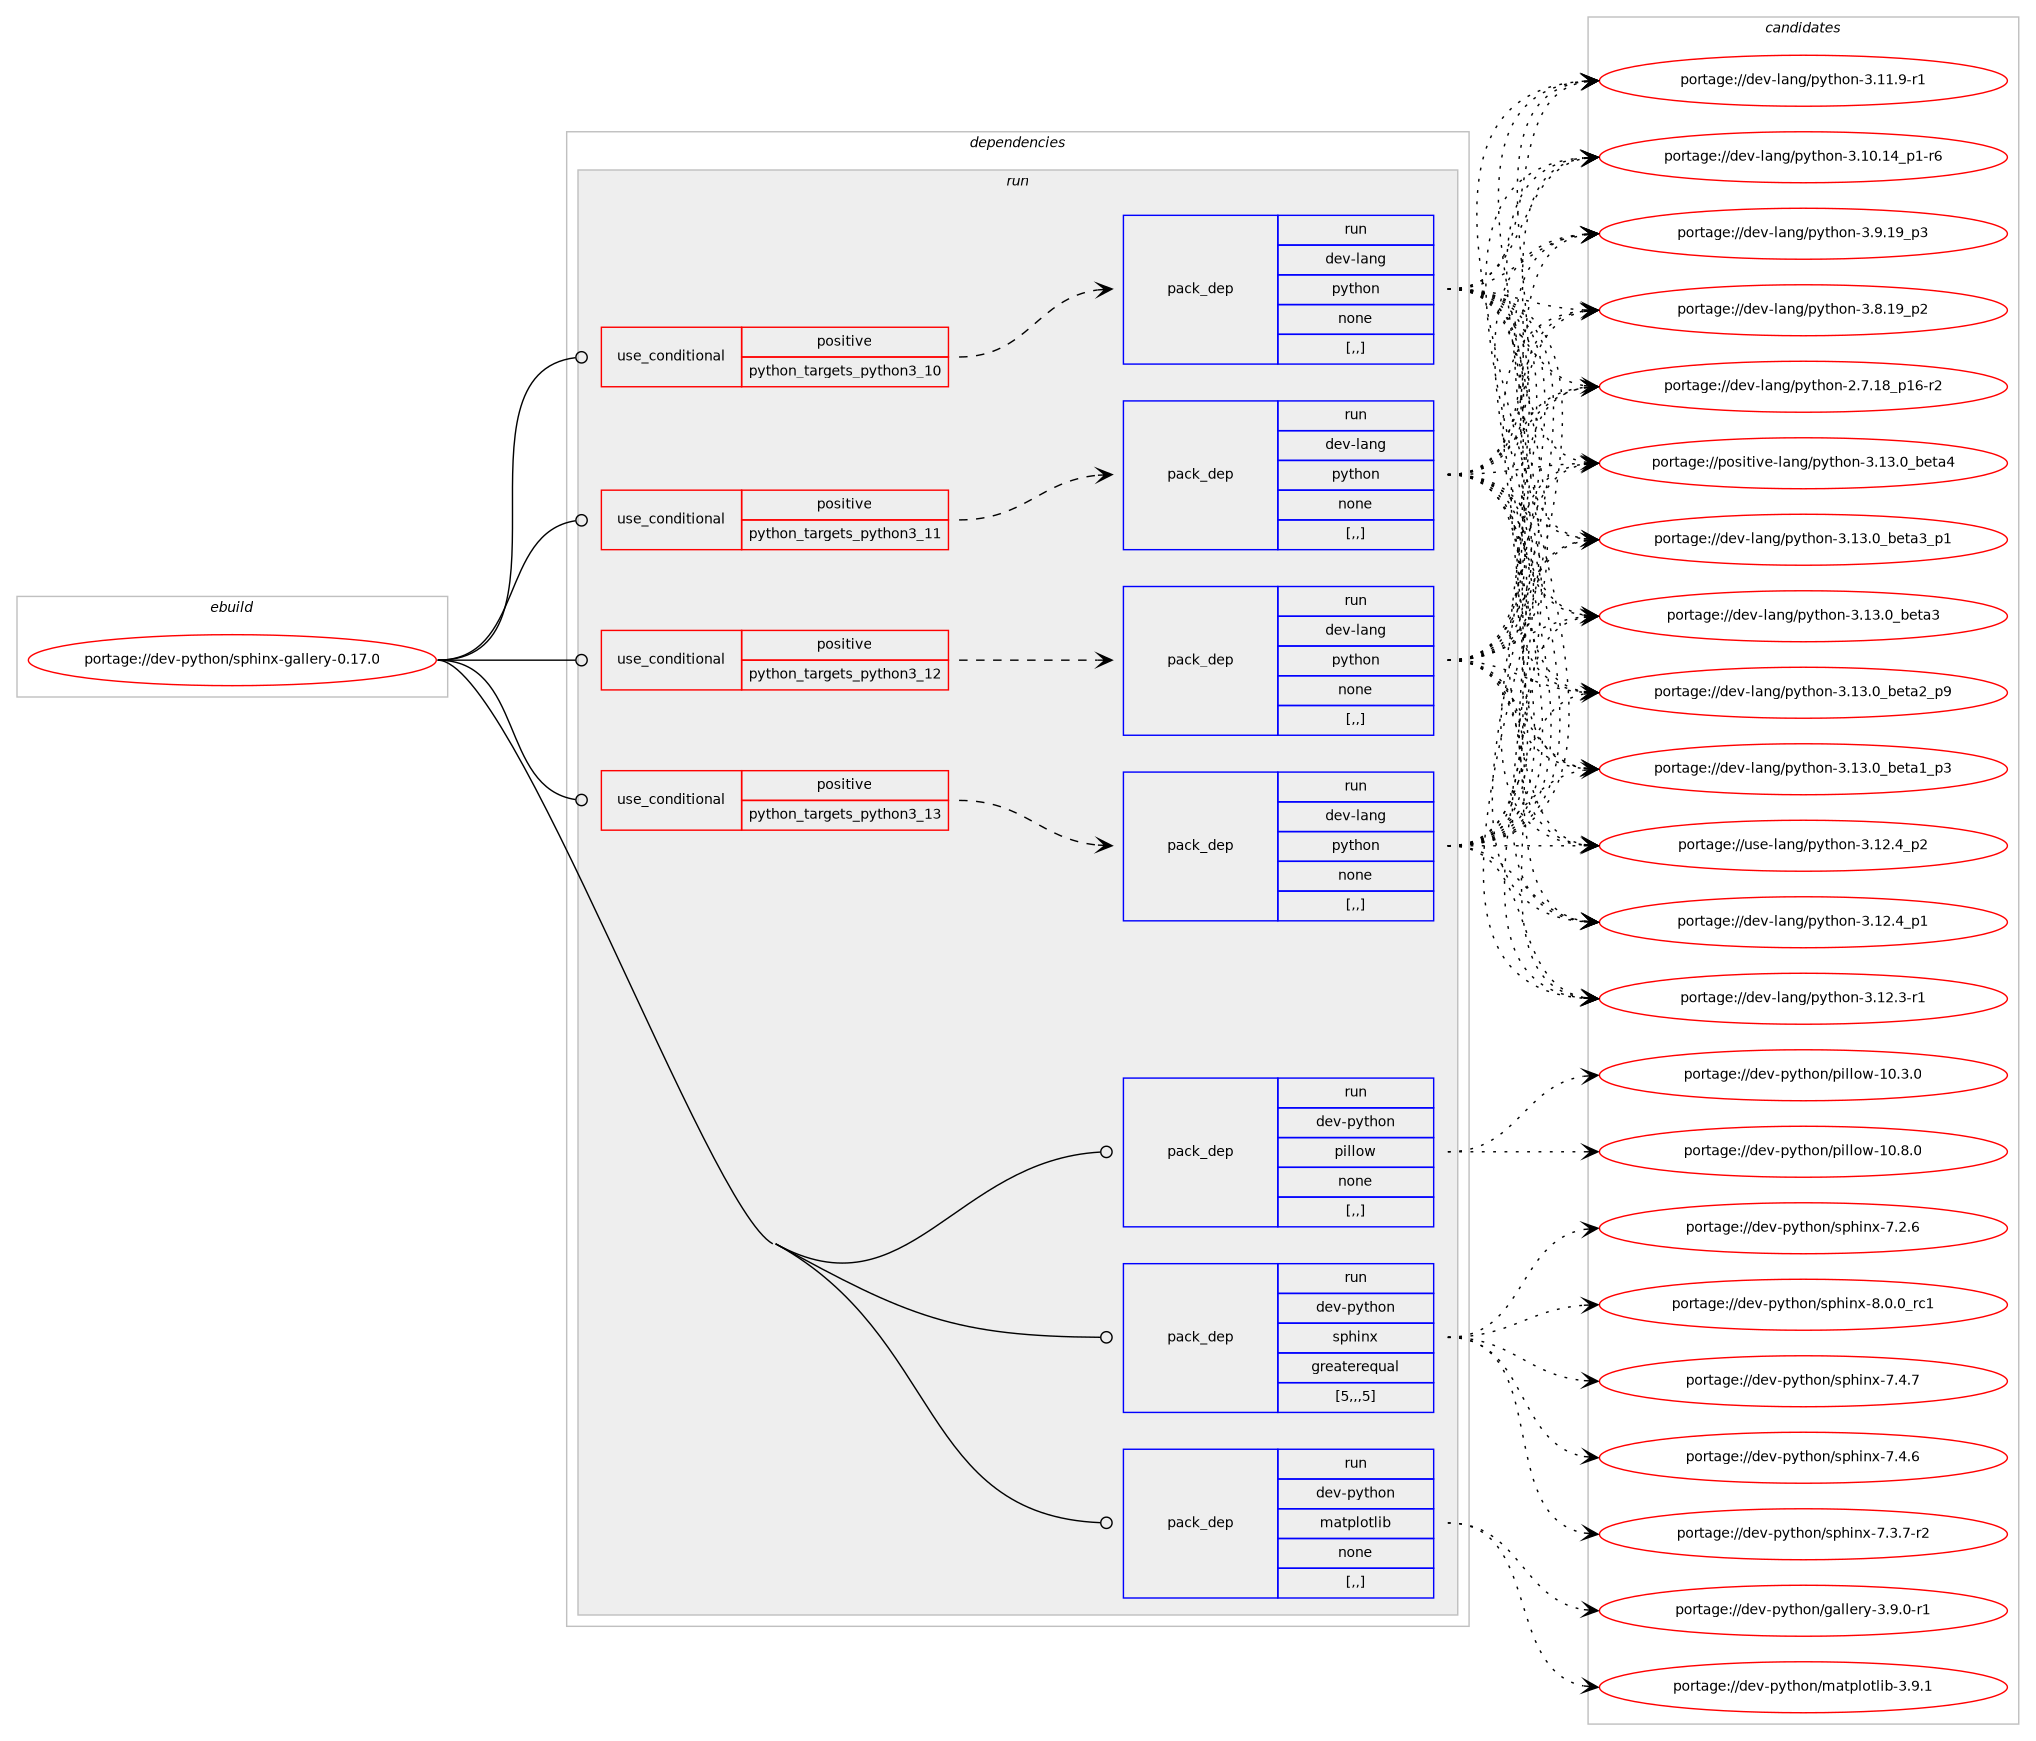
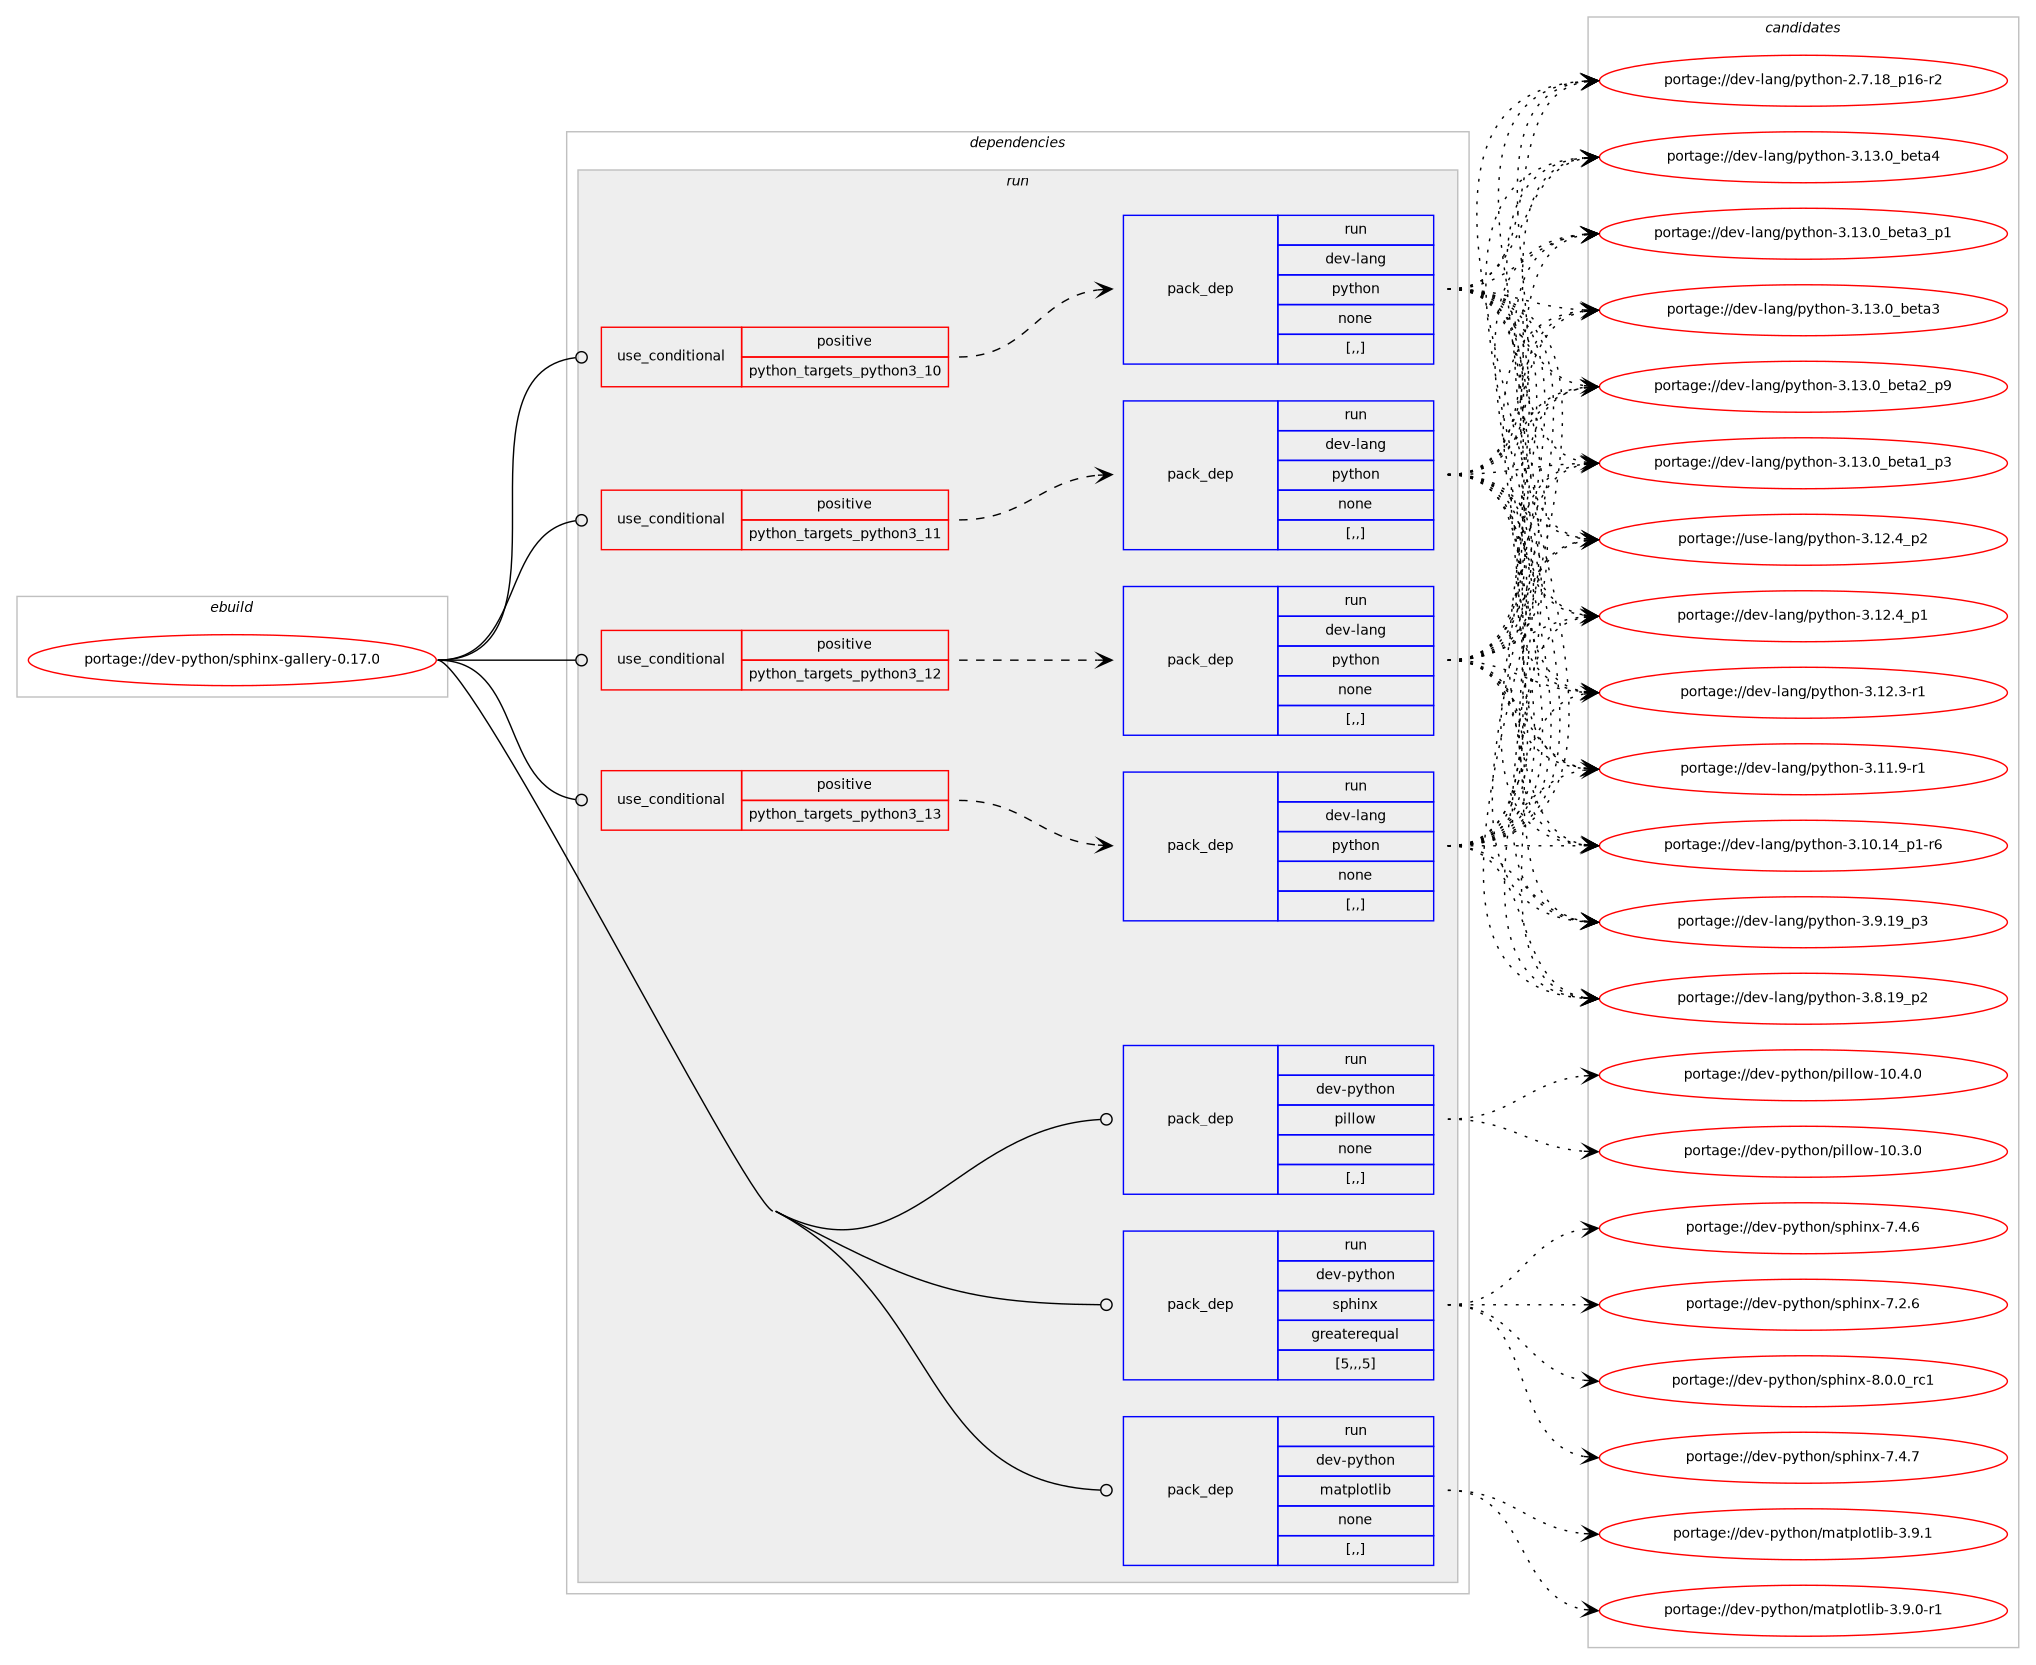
(1803, 463) -> (1803, 157)
(1803, 1152) -> (1803, 1075)
(1803, 1534) -> none
(1803, 1611) -> (1803, 1611)
